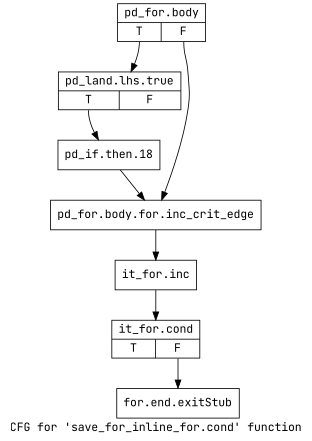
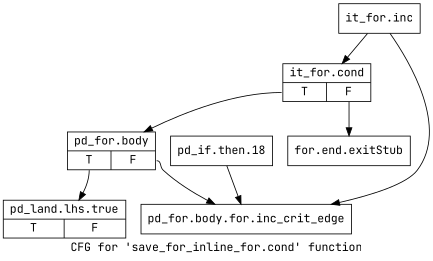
none -> (215, 103)
(90, 122) -> none
(156, 241) -> (428, 141)
